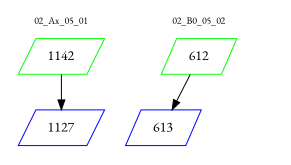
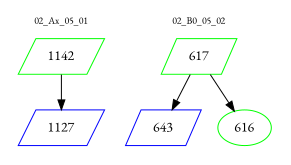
(199, 56) -> (199, 56)
(163, 128) -> (163, 128)
none -> (245, 128)
